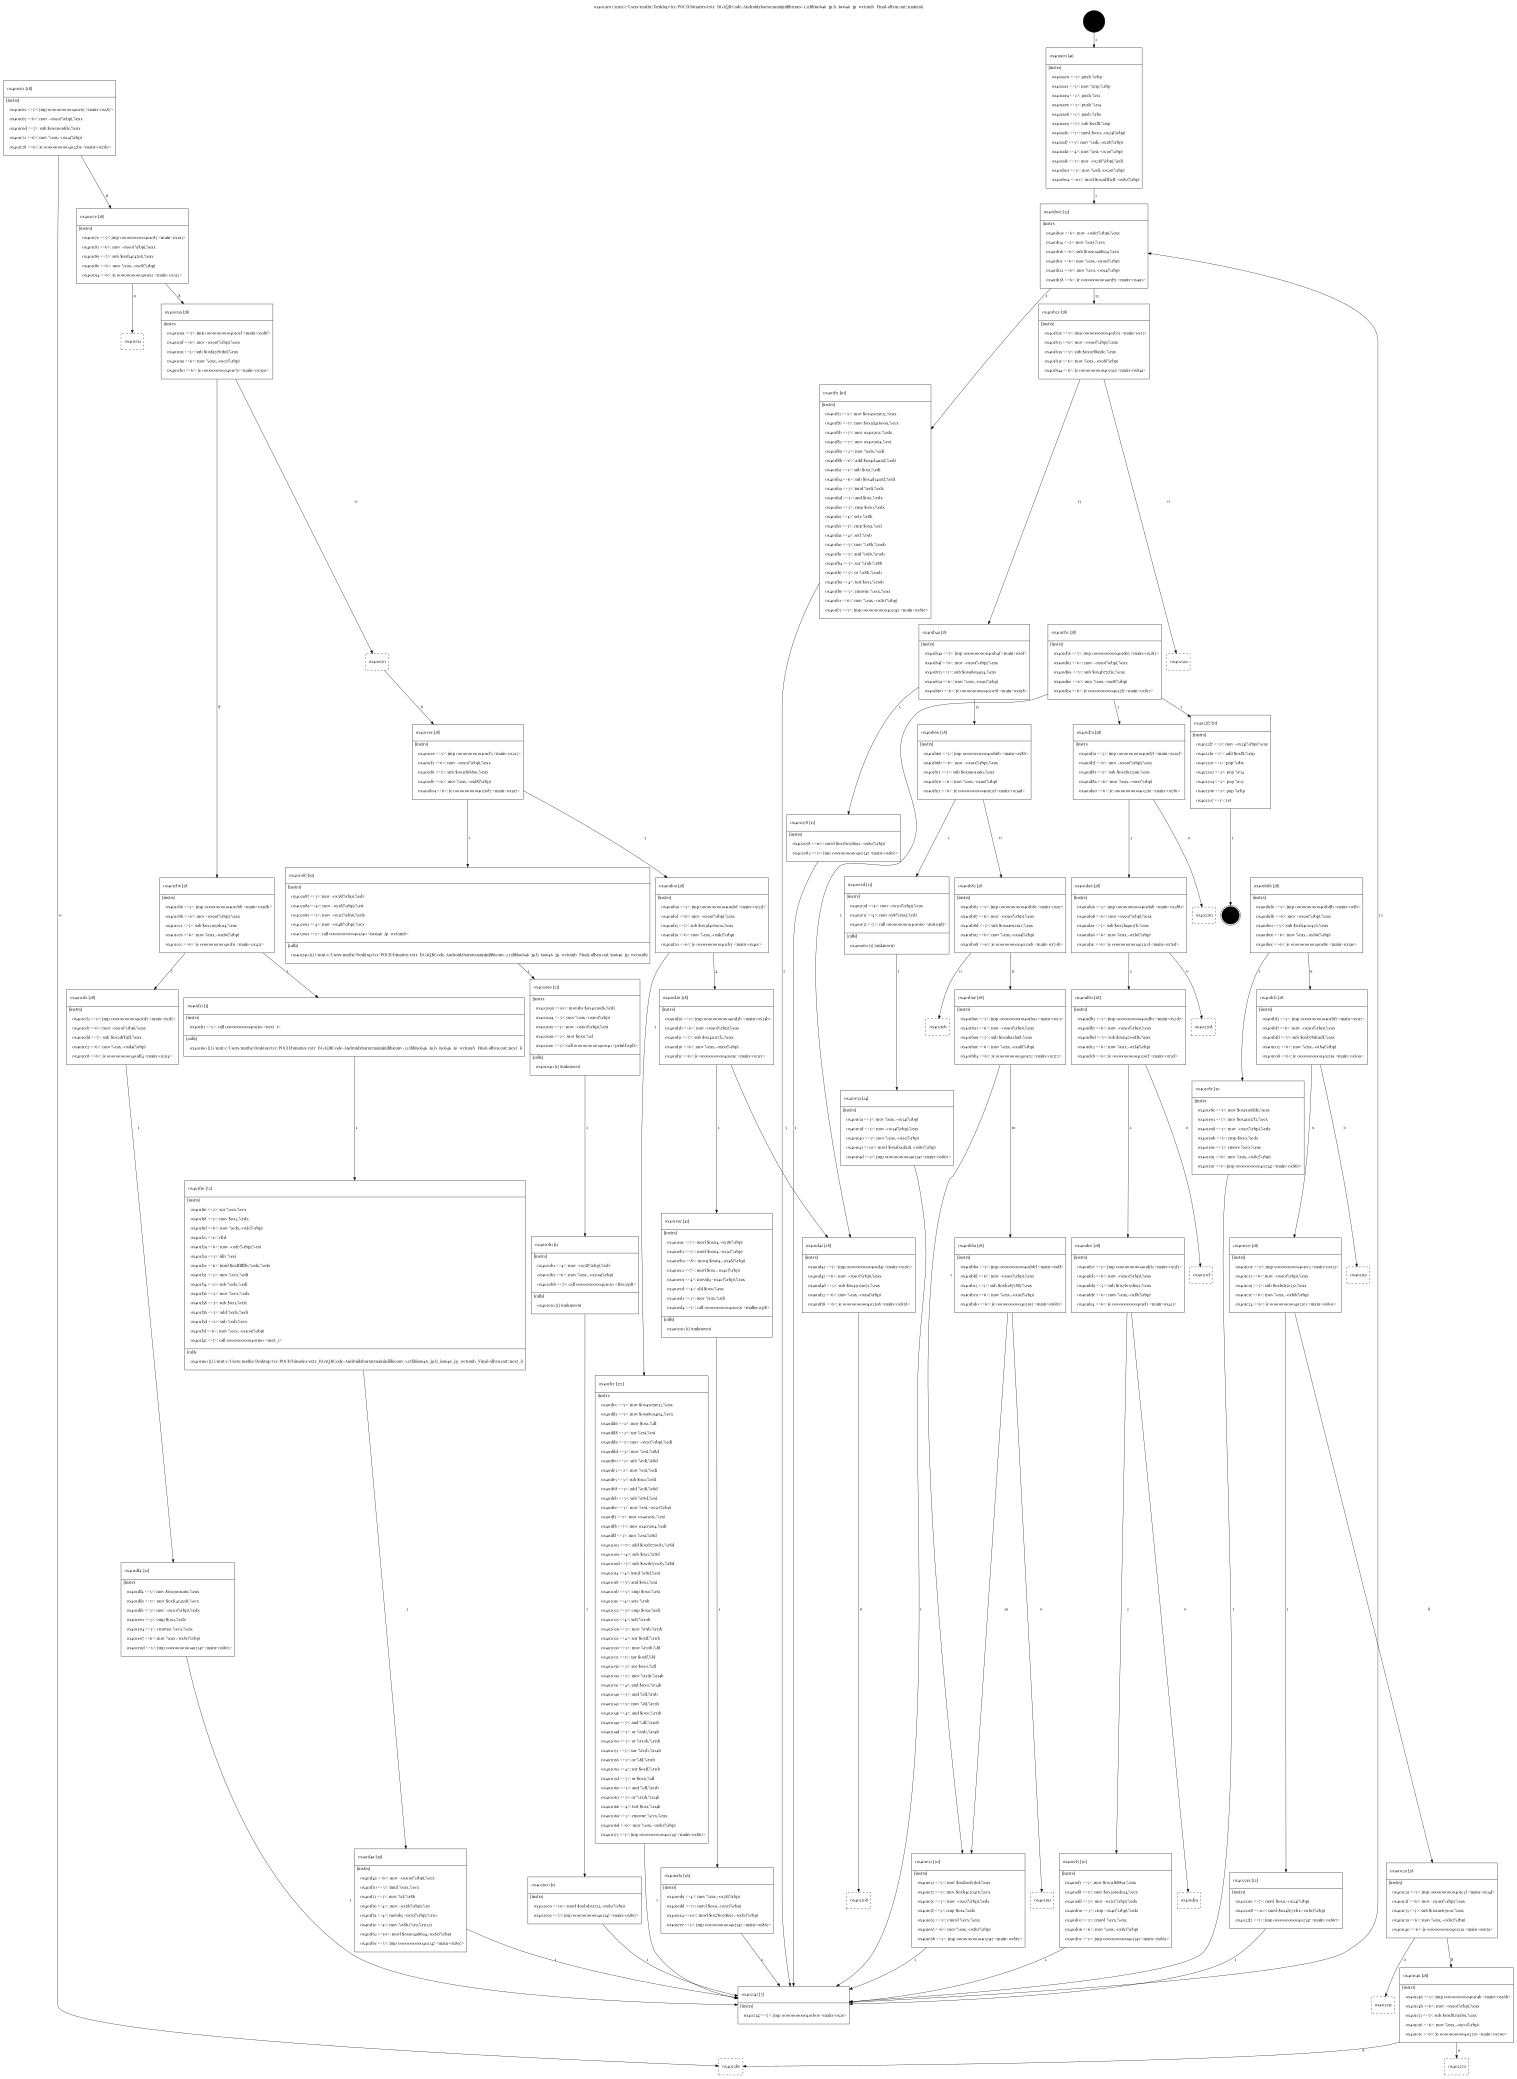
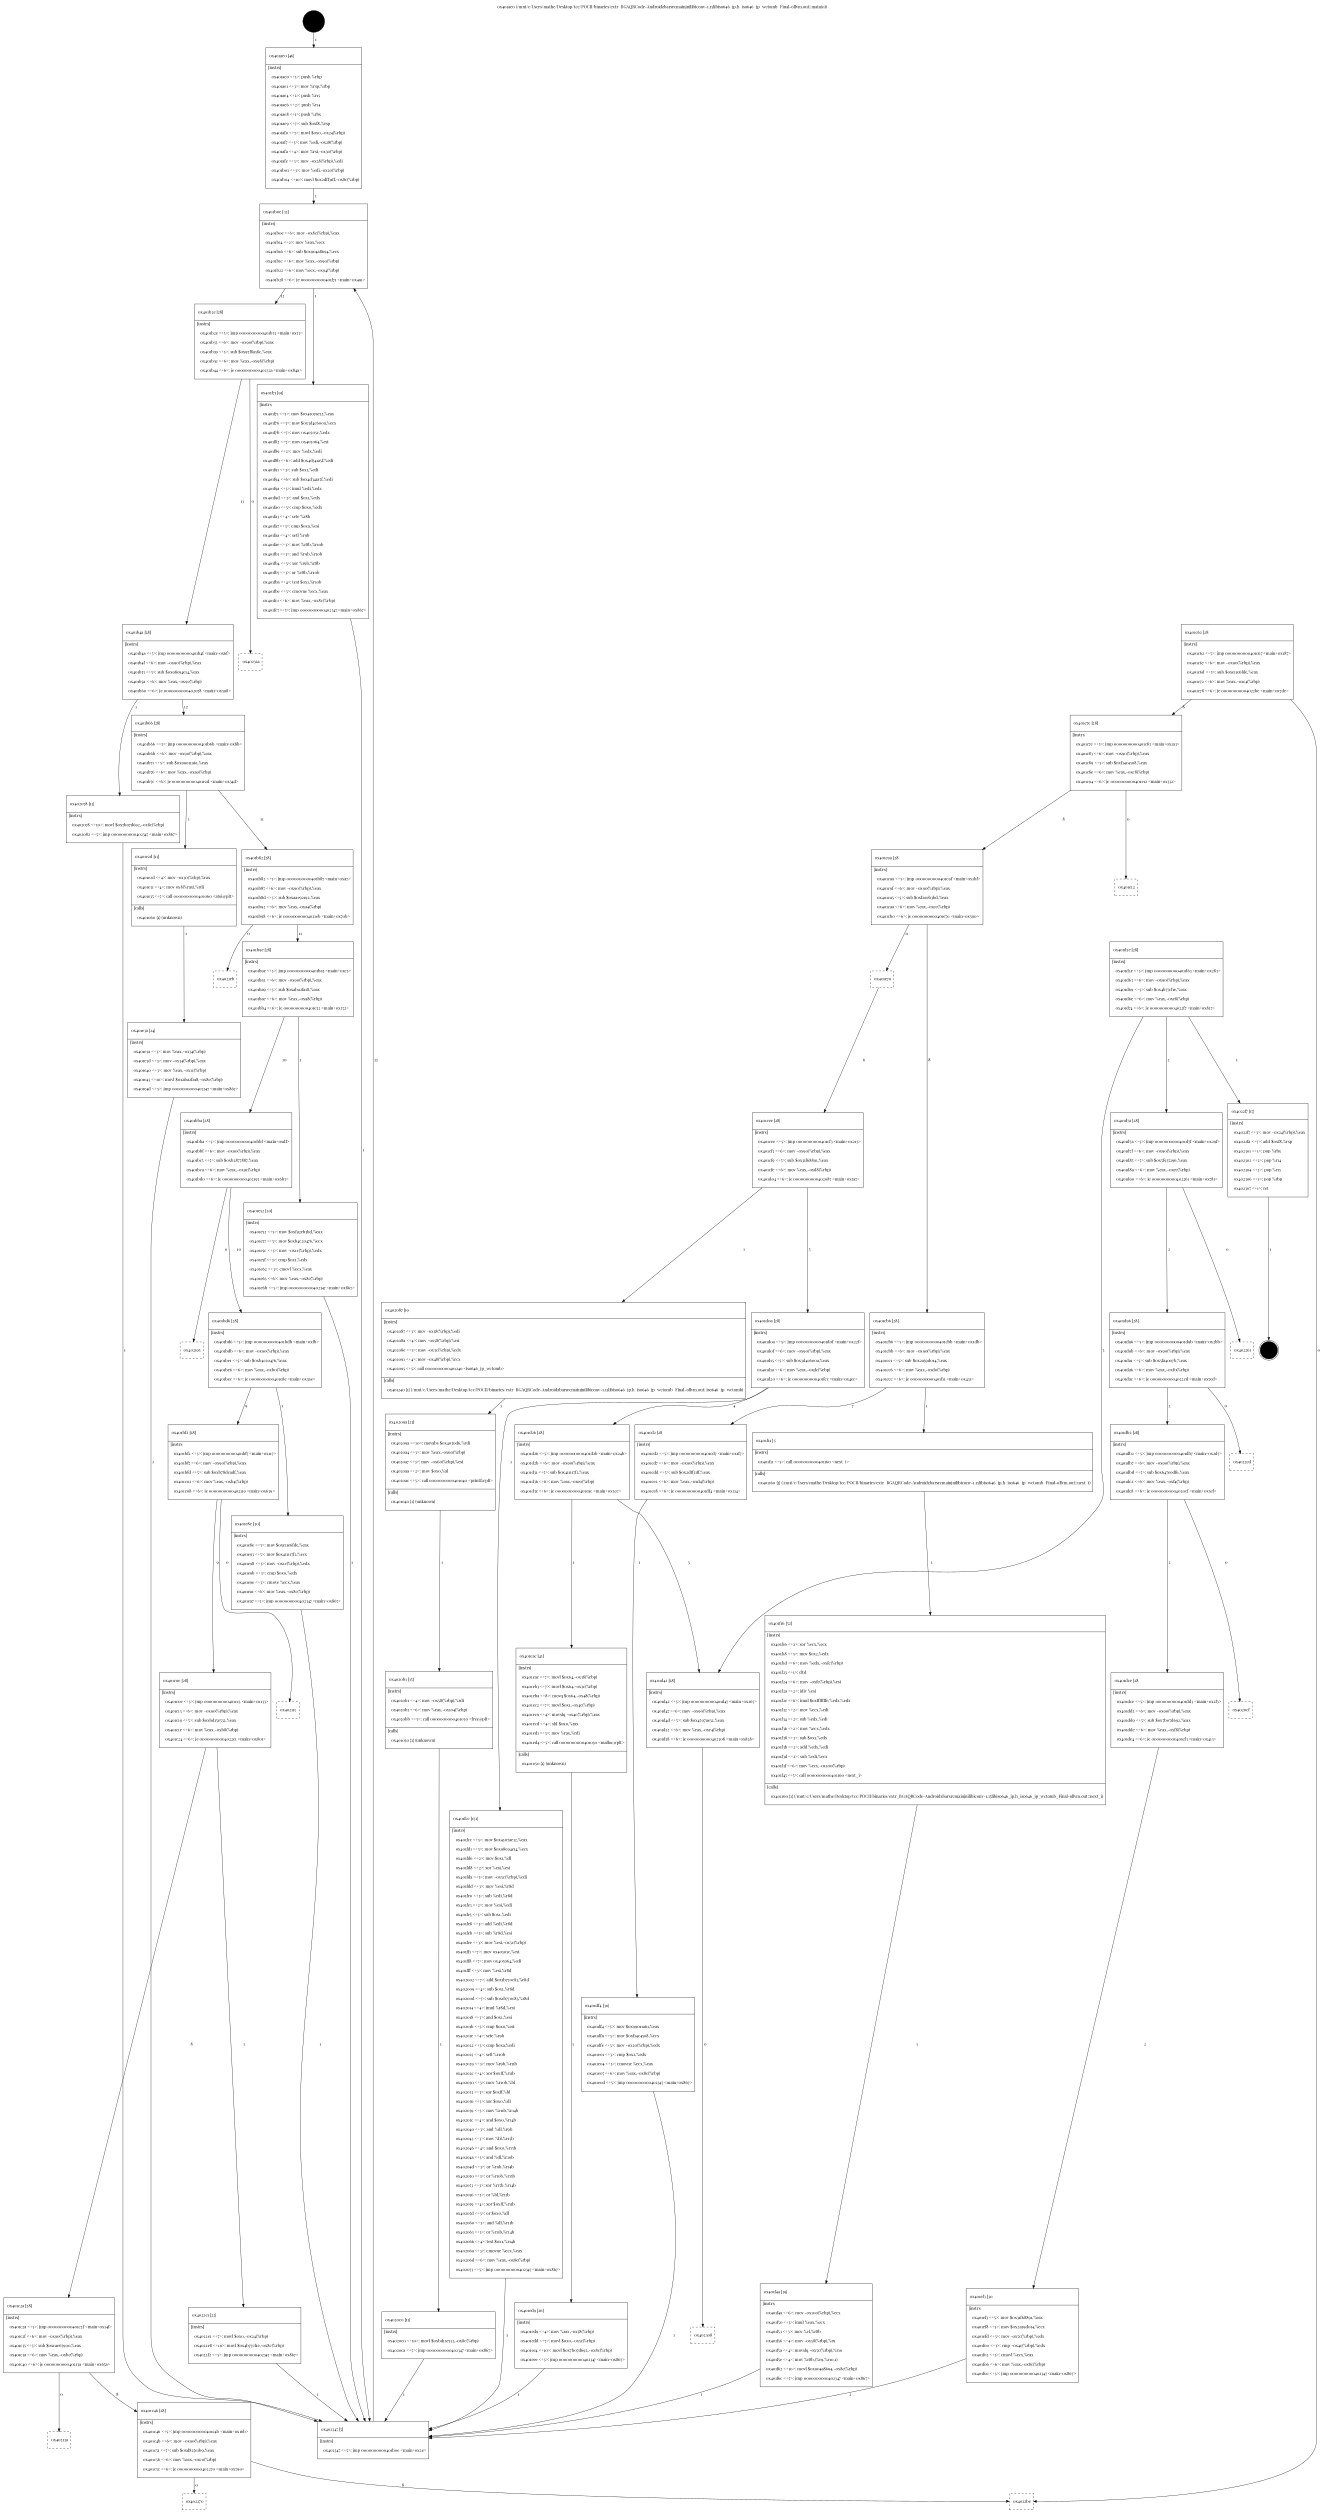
(990, 1582) -> (229, 1249)
(1189, 1900) -> none
